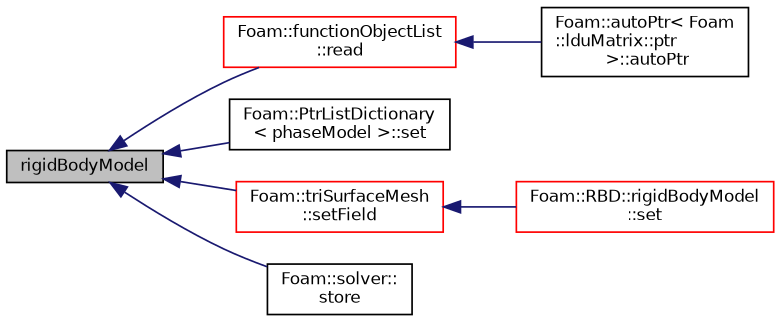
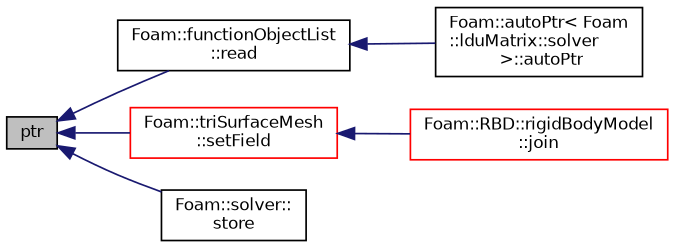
(340, 42) -> (234, 45)
(645, 42) -> (539, 42)
(340, 124) -> none
(85, 167) -> (32, 133)
(645, 207) -> (539, 135)
